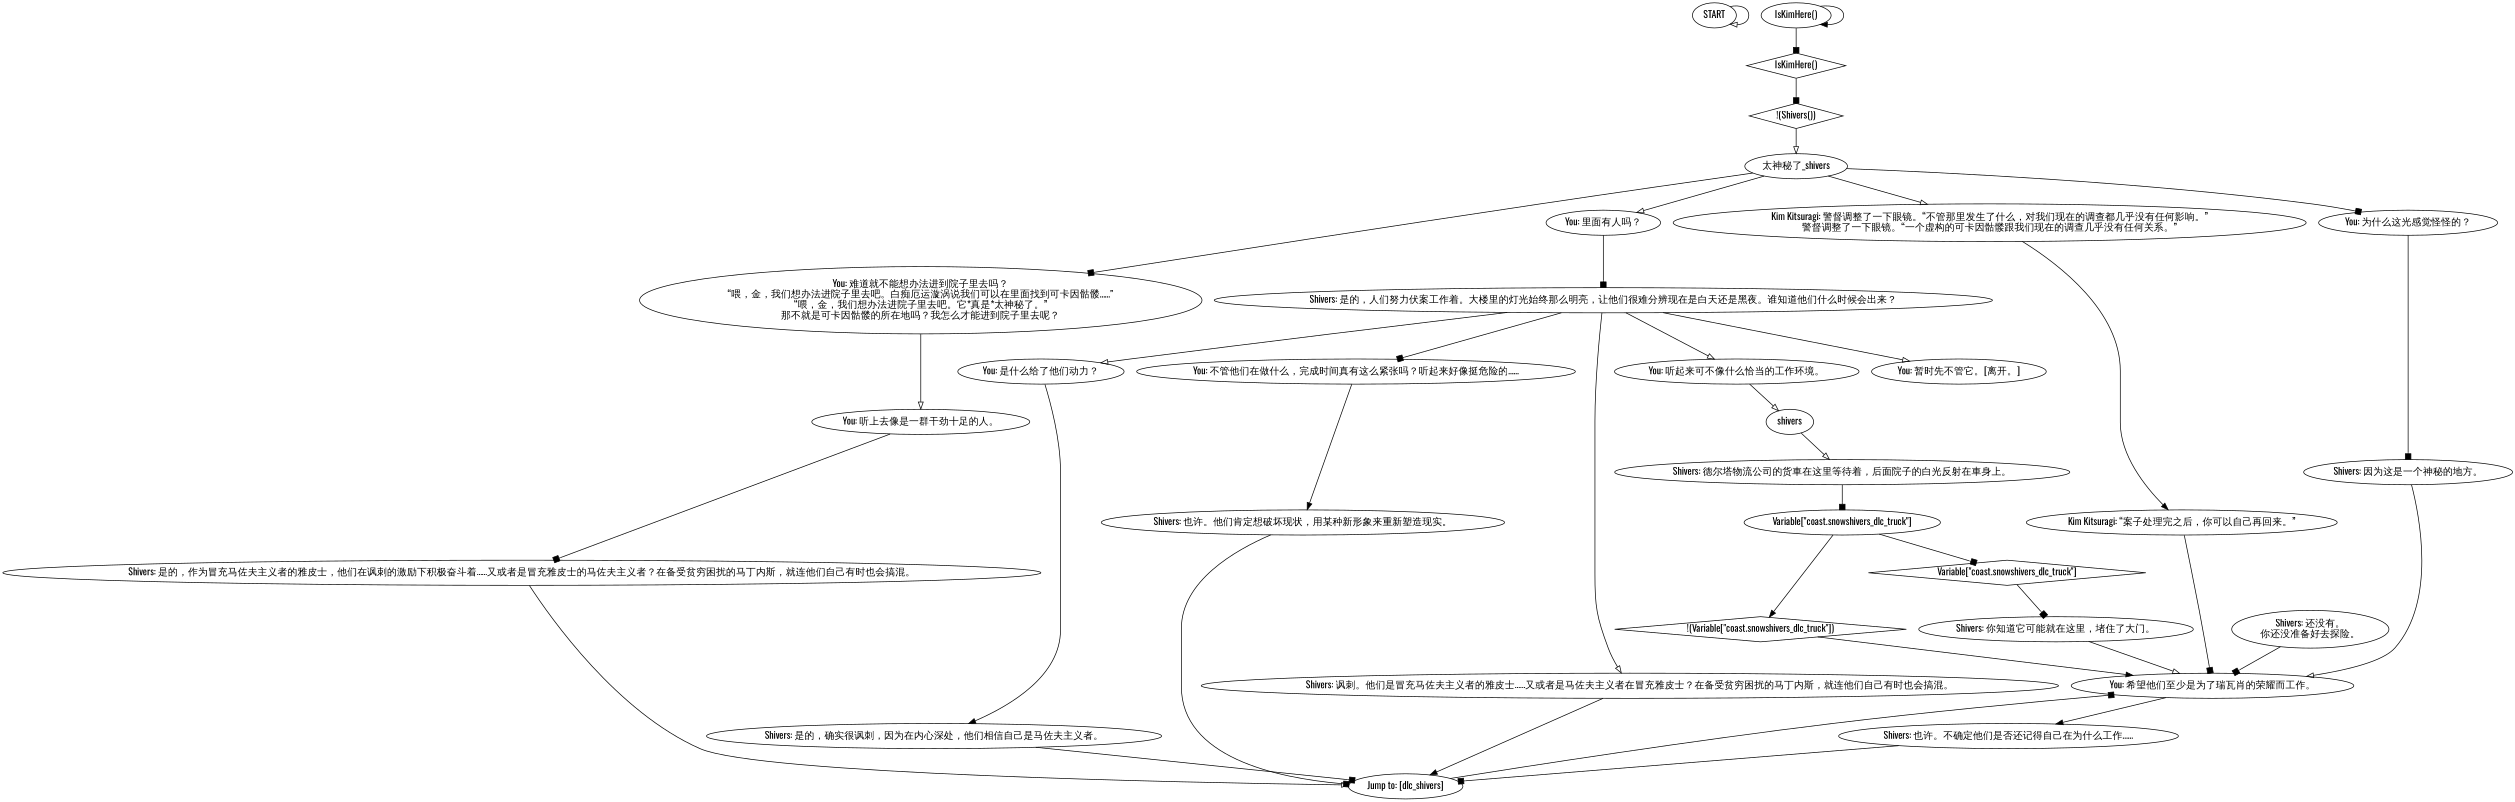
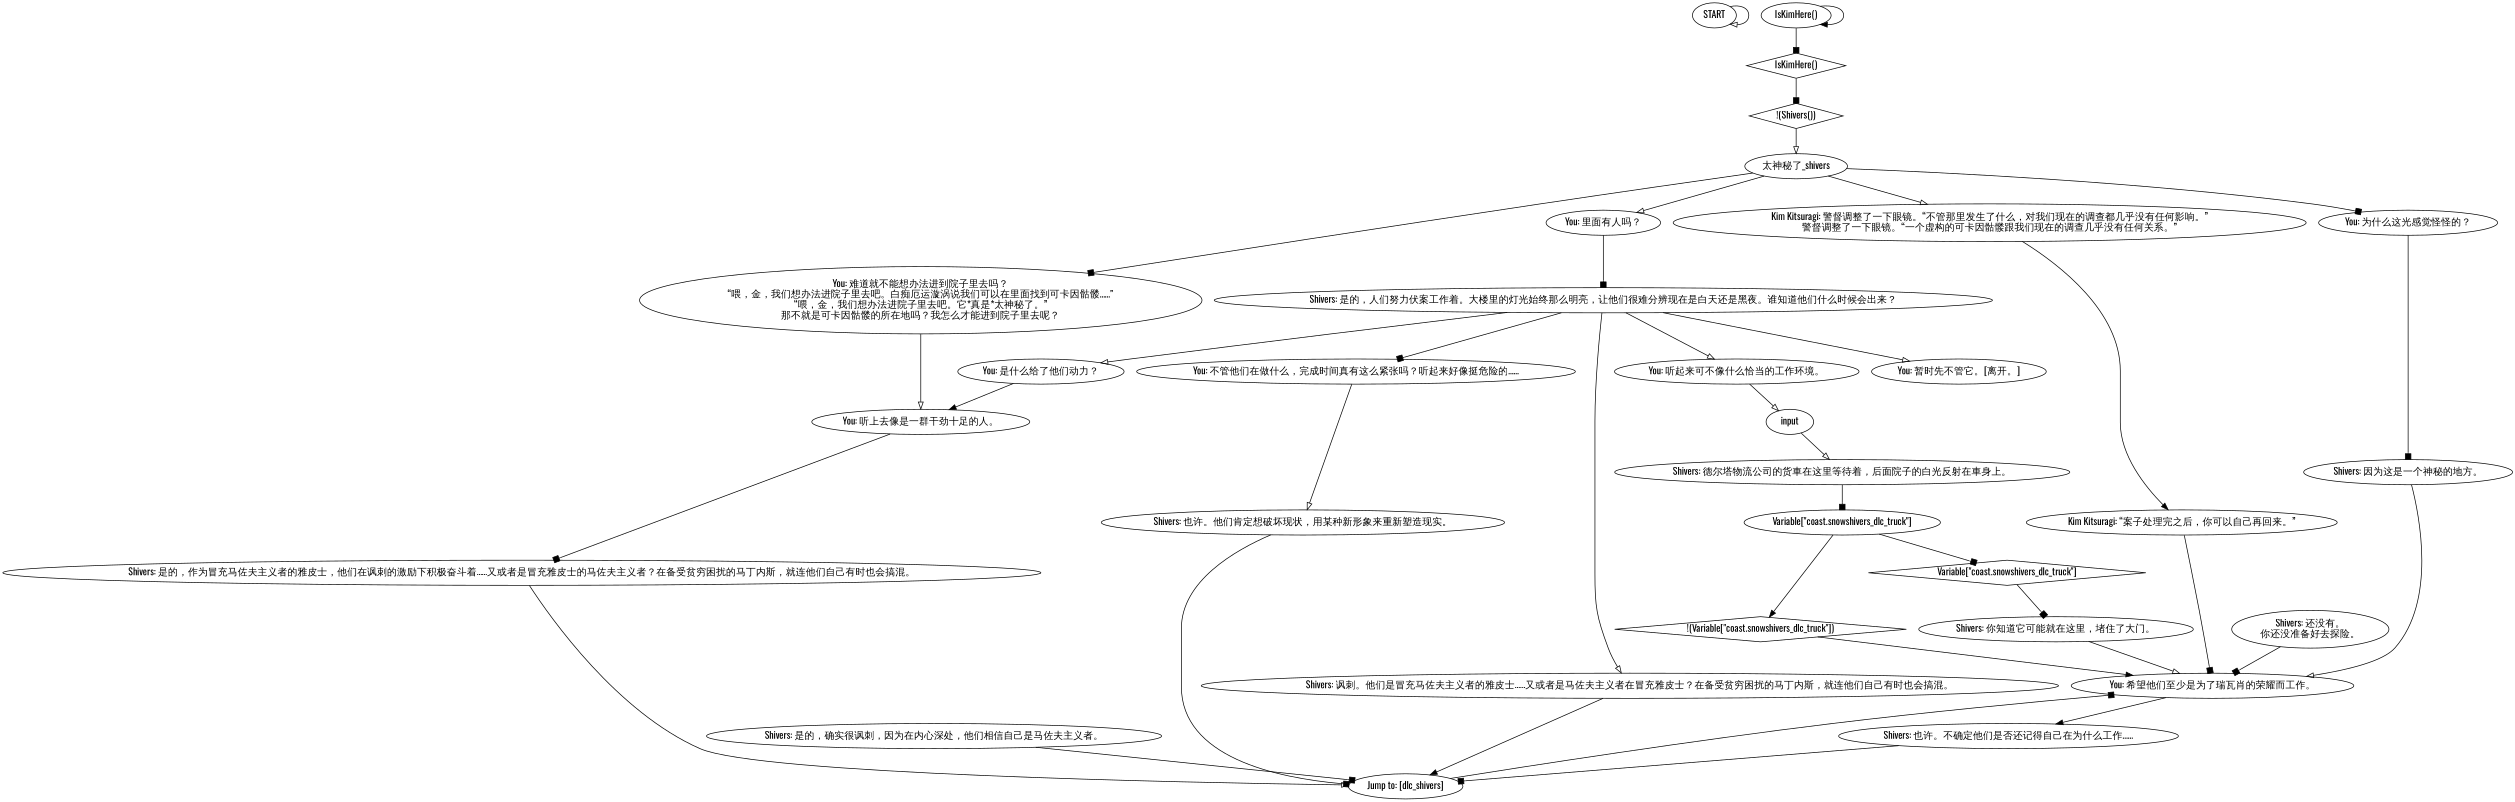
(1790, 422) -> (1790, 422)
(1331, 444) -> (1331, 444)
(1060, 572) -> (984, 395)
